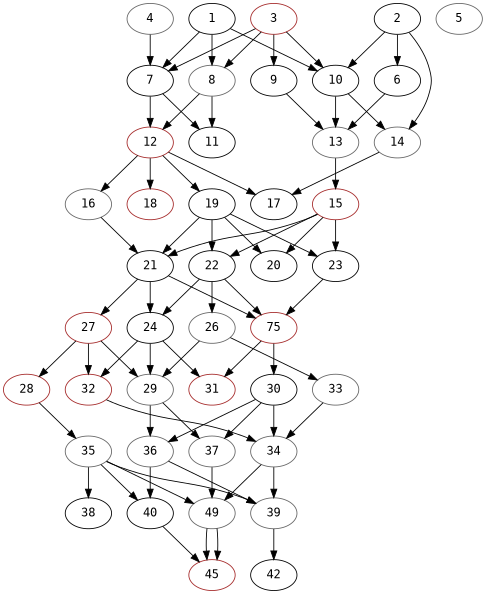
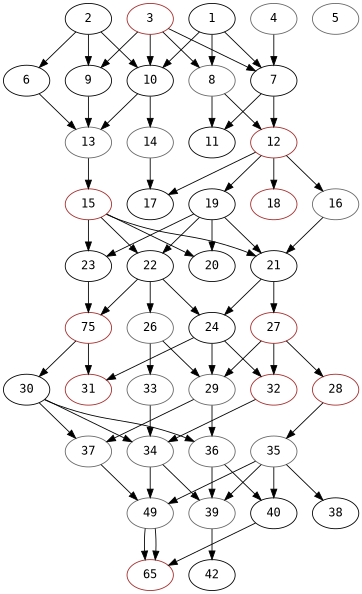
(431, 76) -> (88, 46)
(206, 294) -> none
(212, 575) -> (150, 575)
